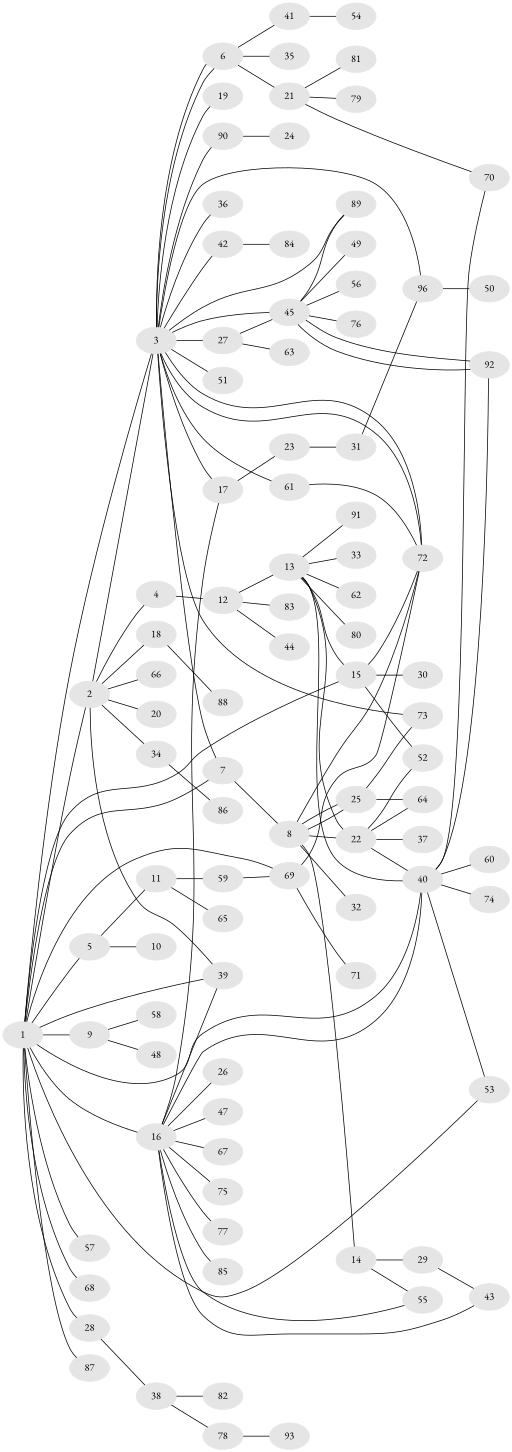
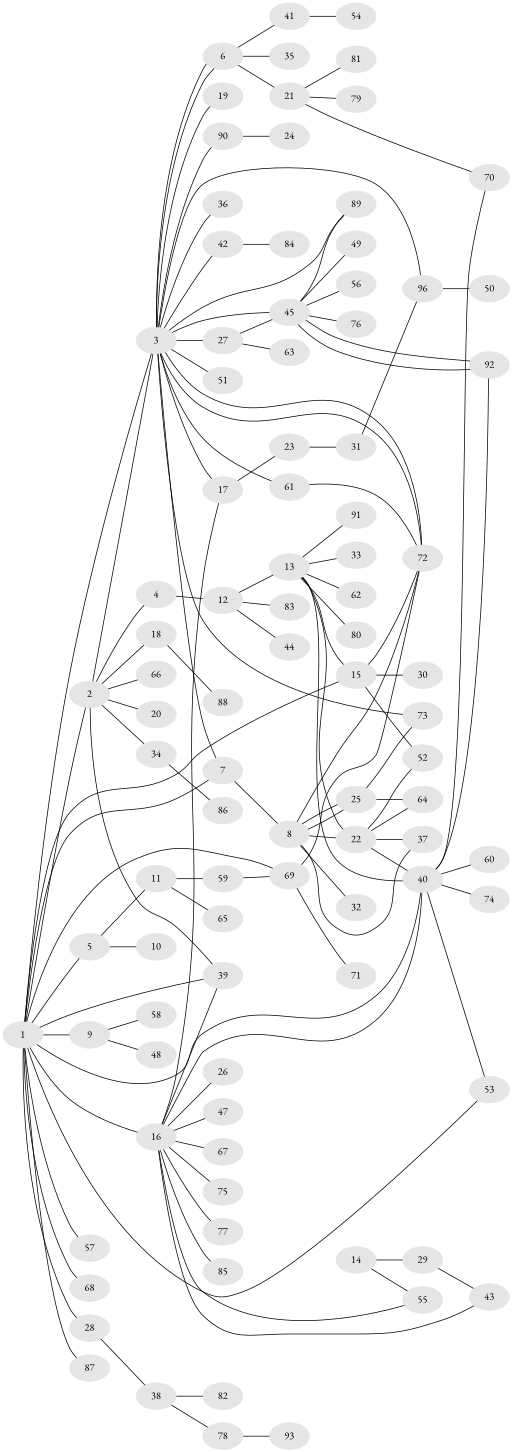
(335, 1034) -> (354, 935)
